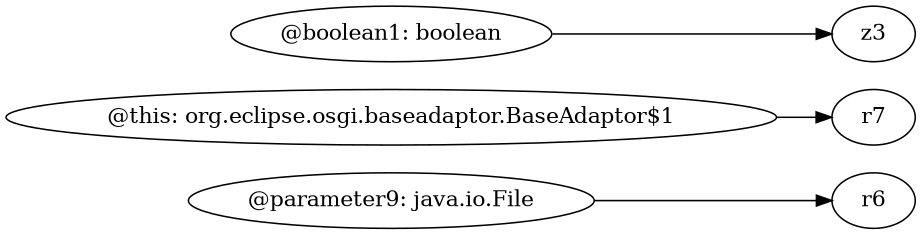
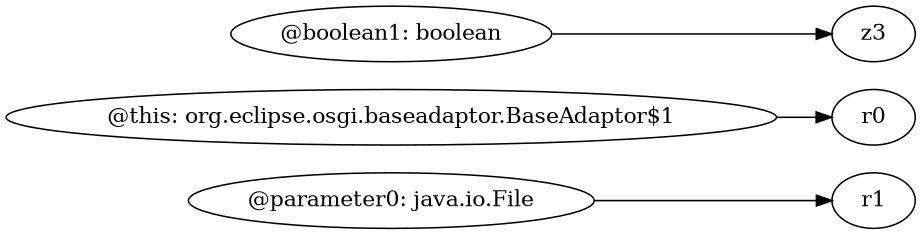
(874, 117) -> (874, 117)
(391, 201) -> (391, 201)
(874, 201) -> (874, 201)
